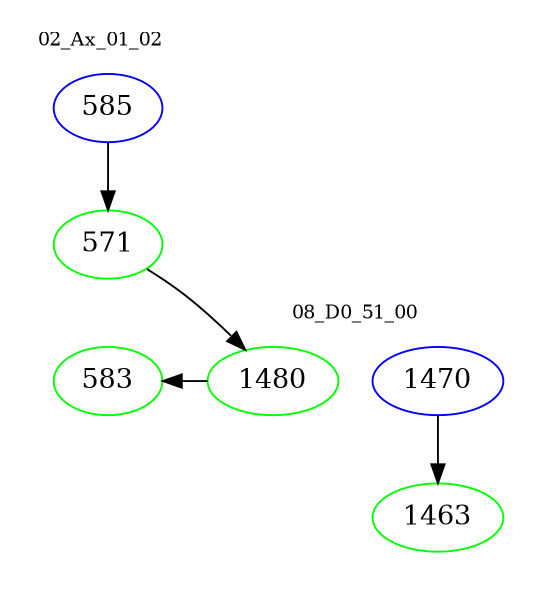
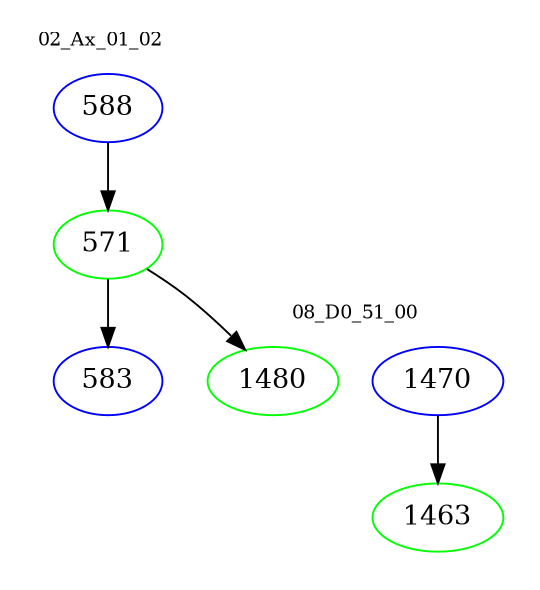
(108, 108) -> (108, 108)
(108, 381) -> (108, 381)
(195, 381) -> (108, 304)
